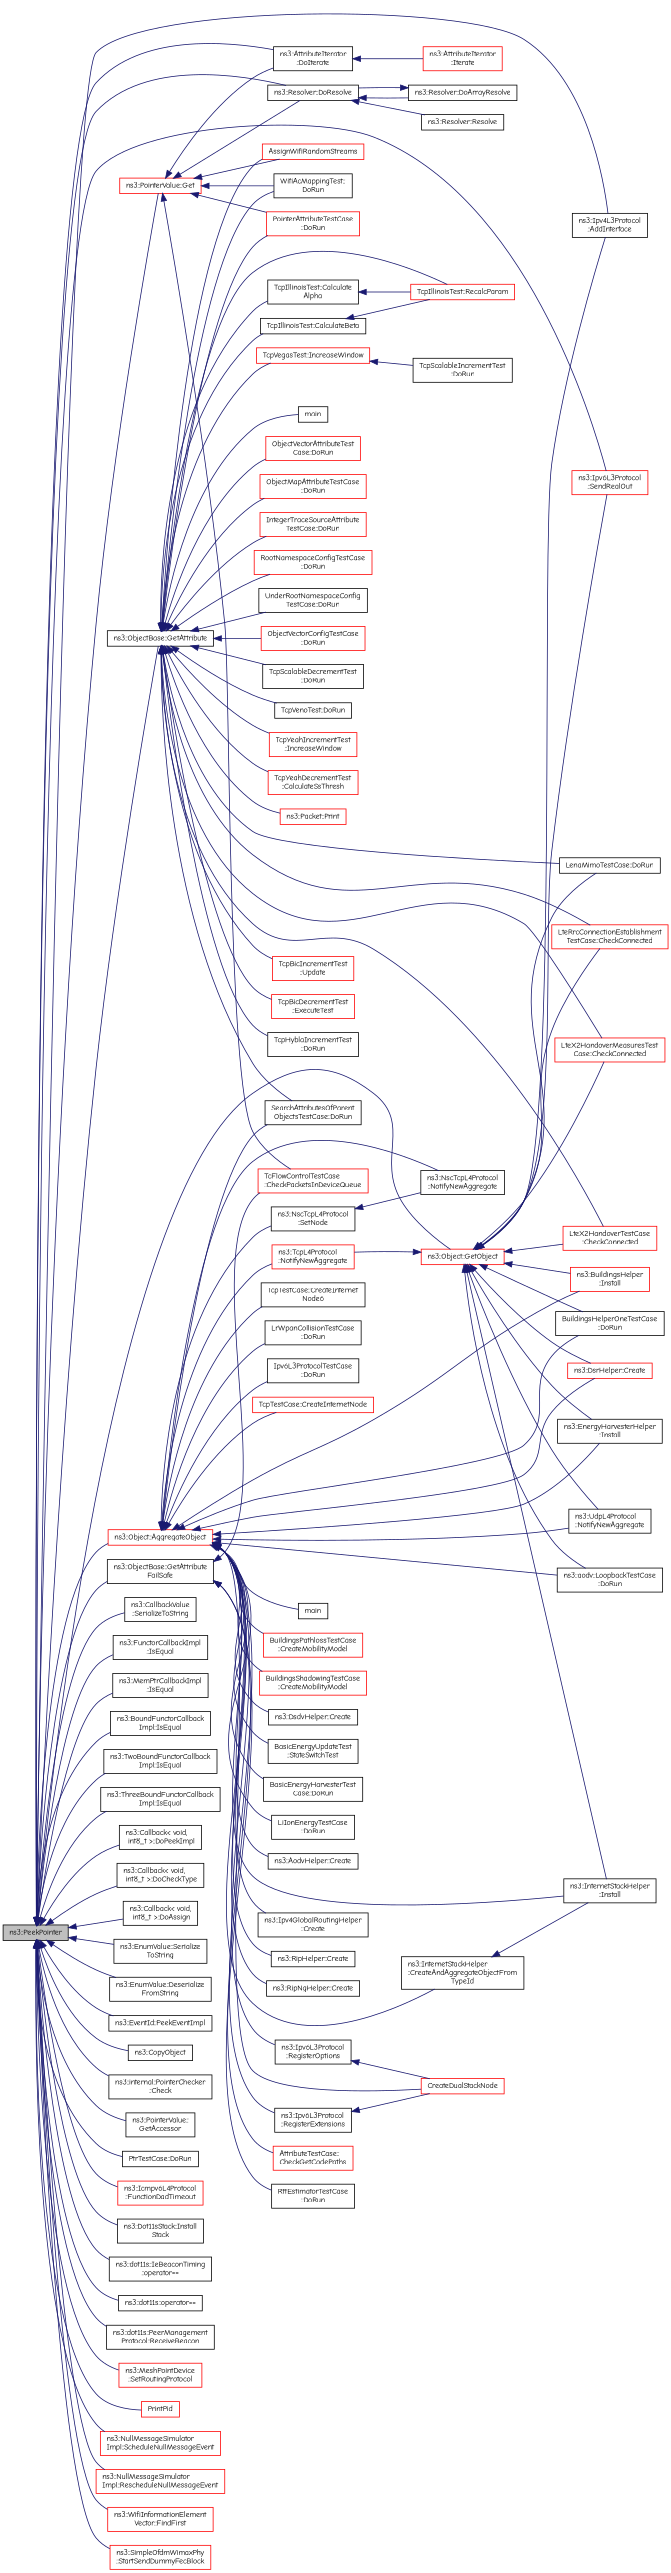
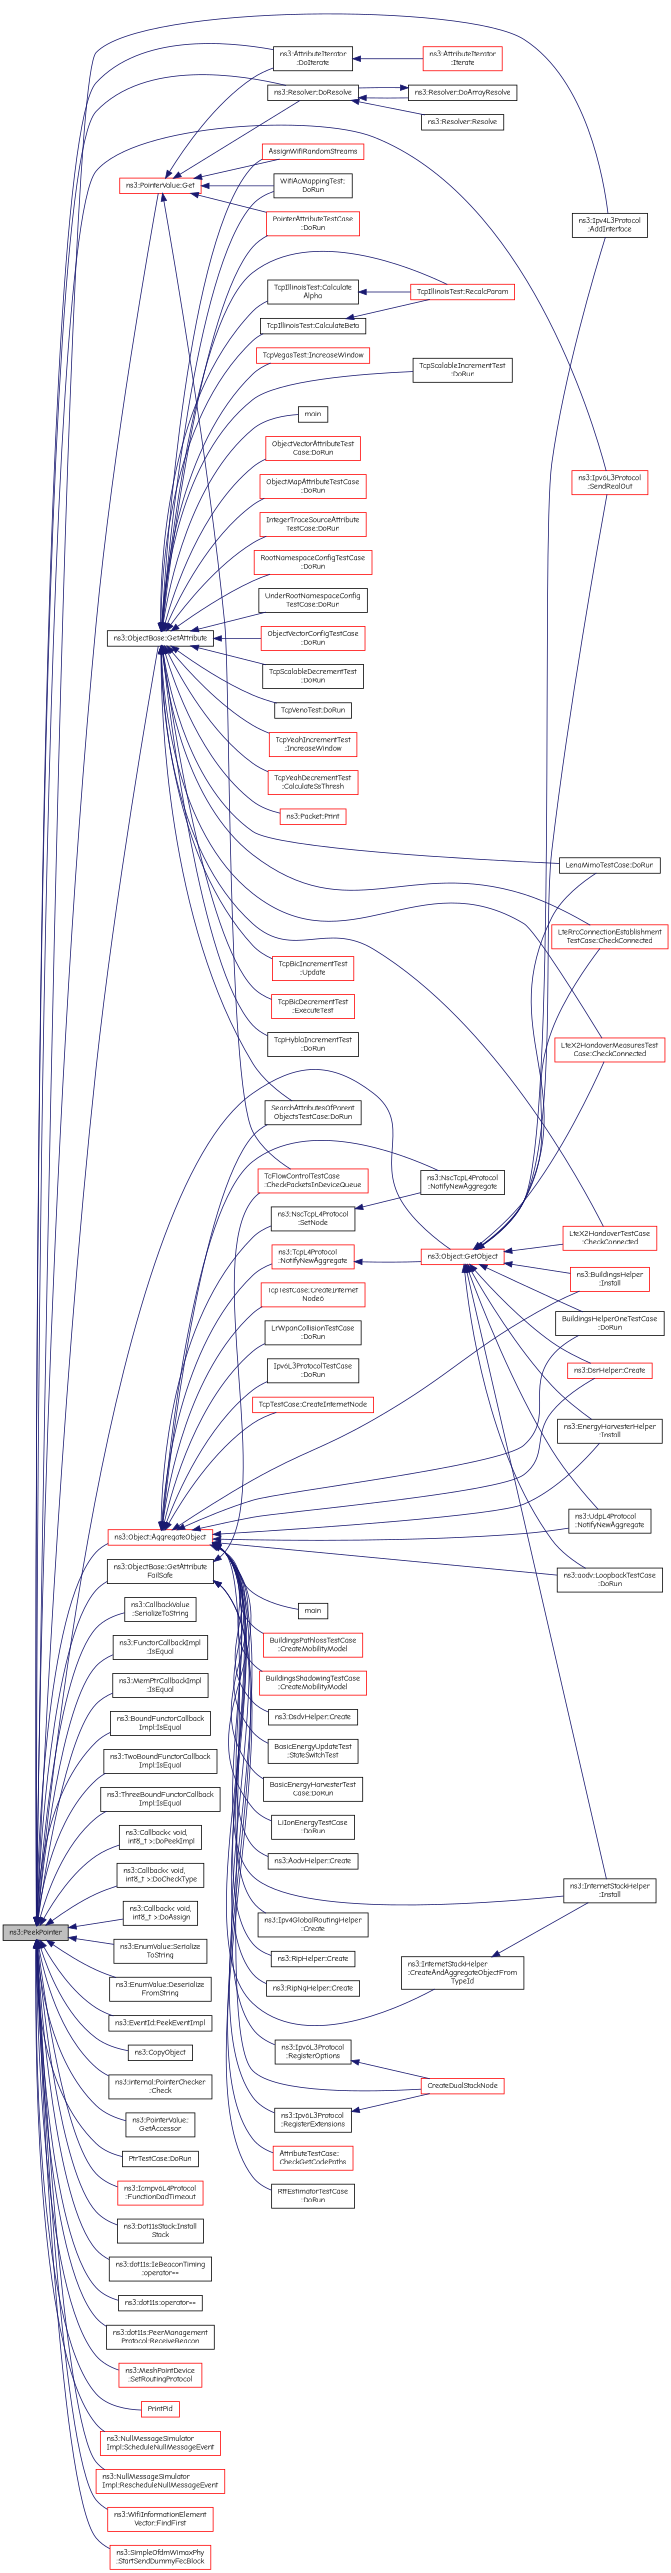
(395, 364) -> (224, 430)
(384, 1252) -> (392, 1262)
(313, 1295) -> (313, 1295)
